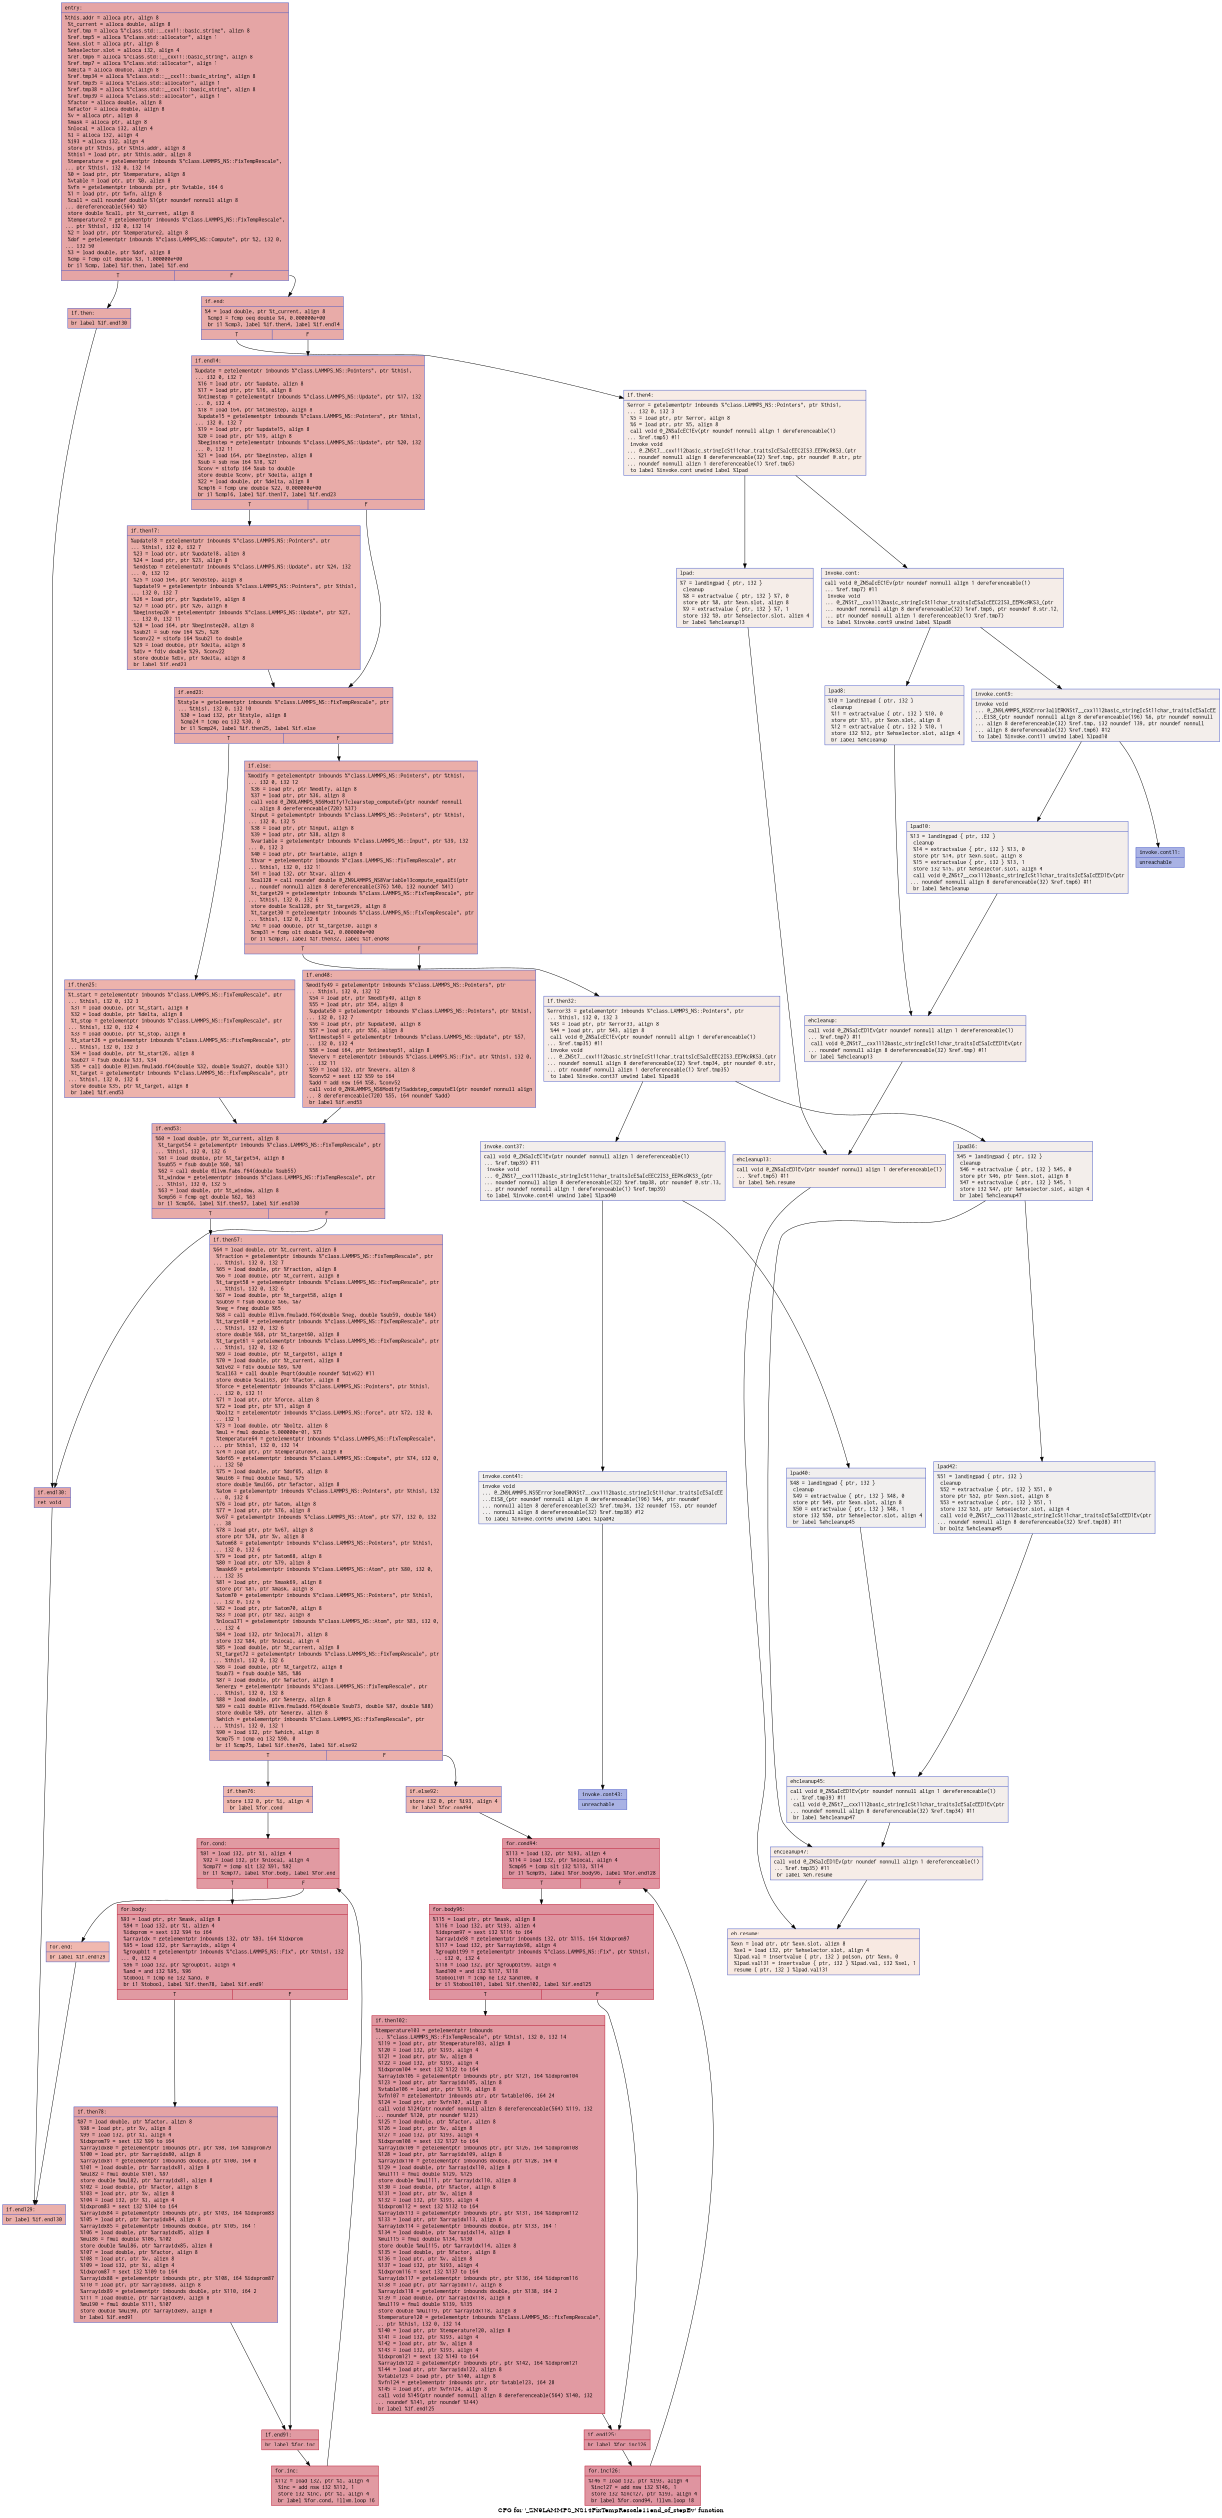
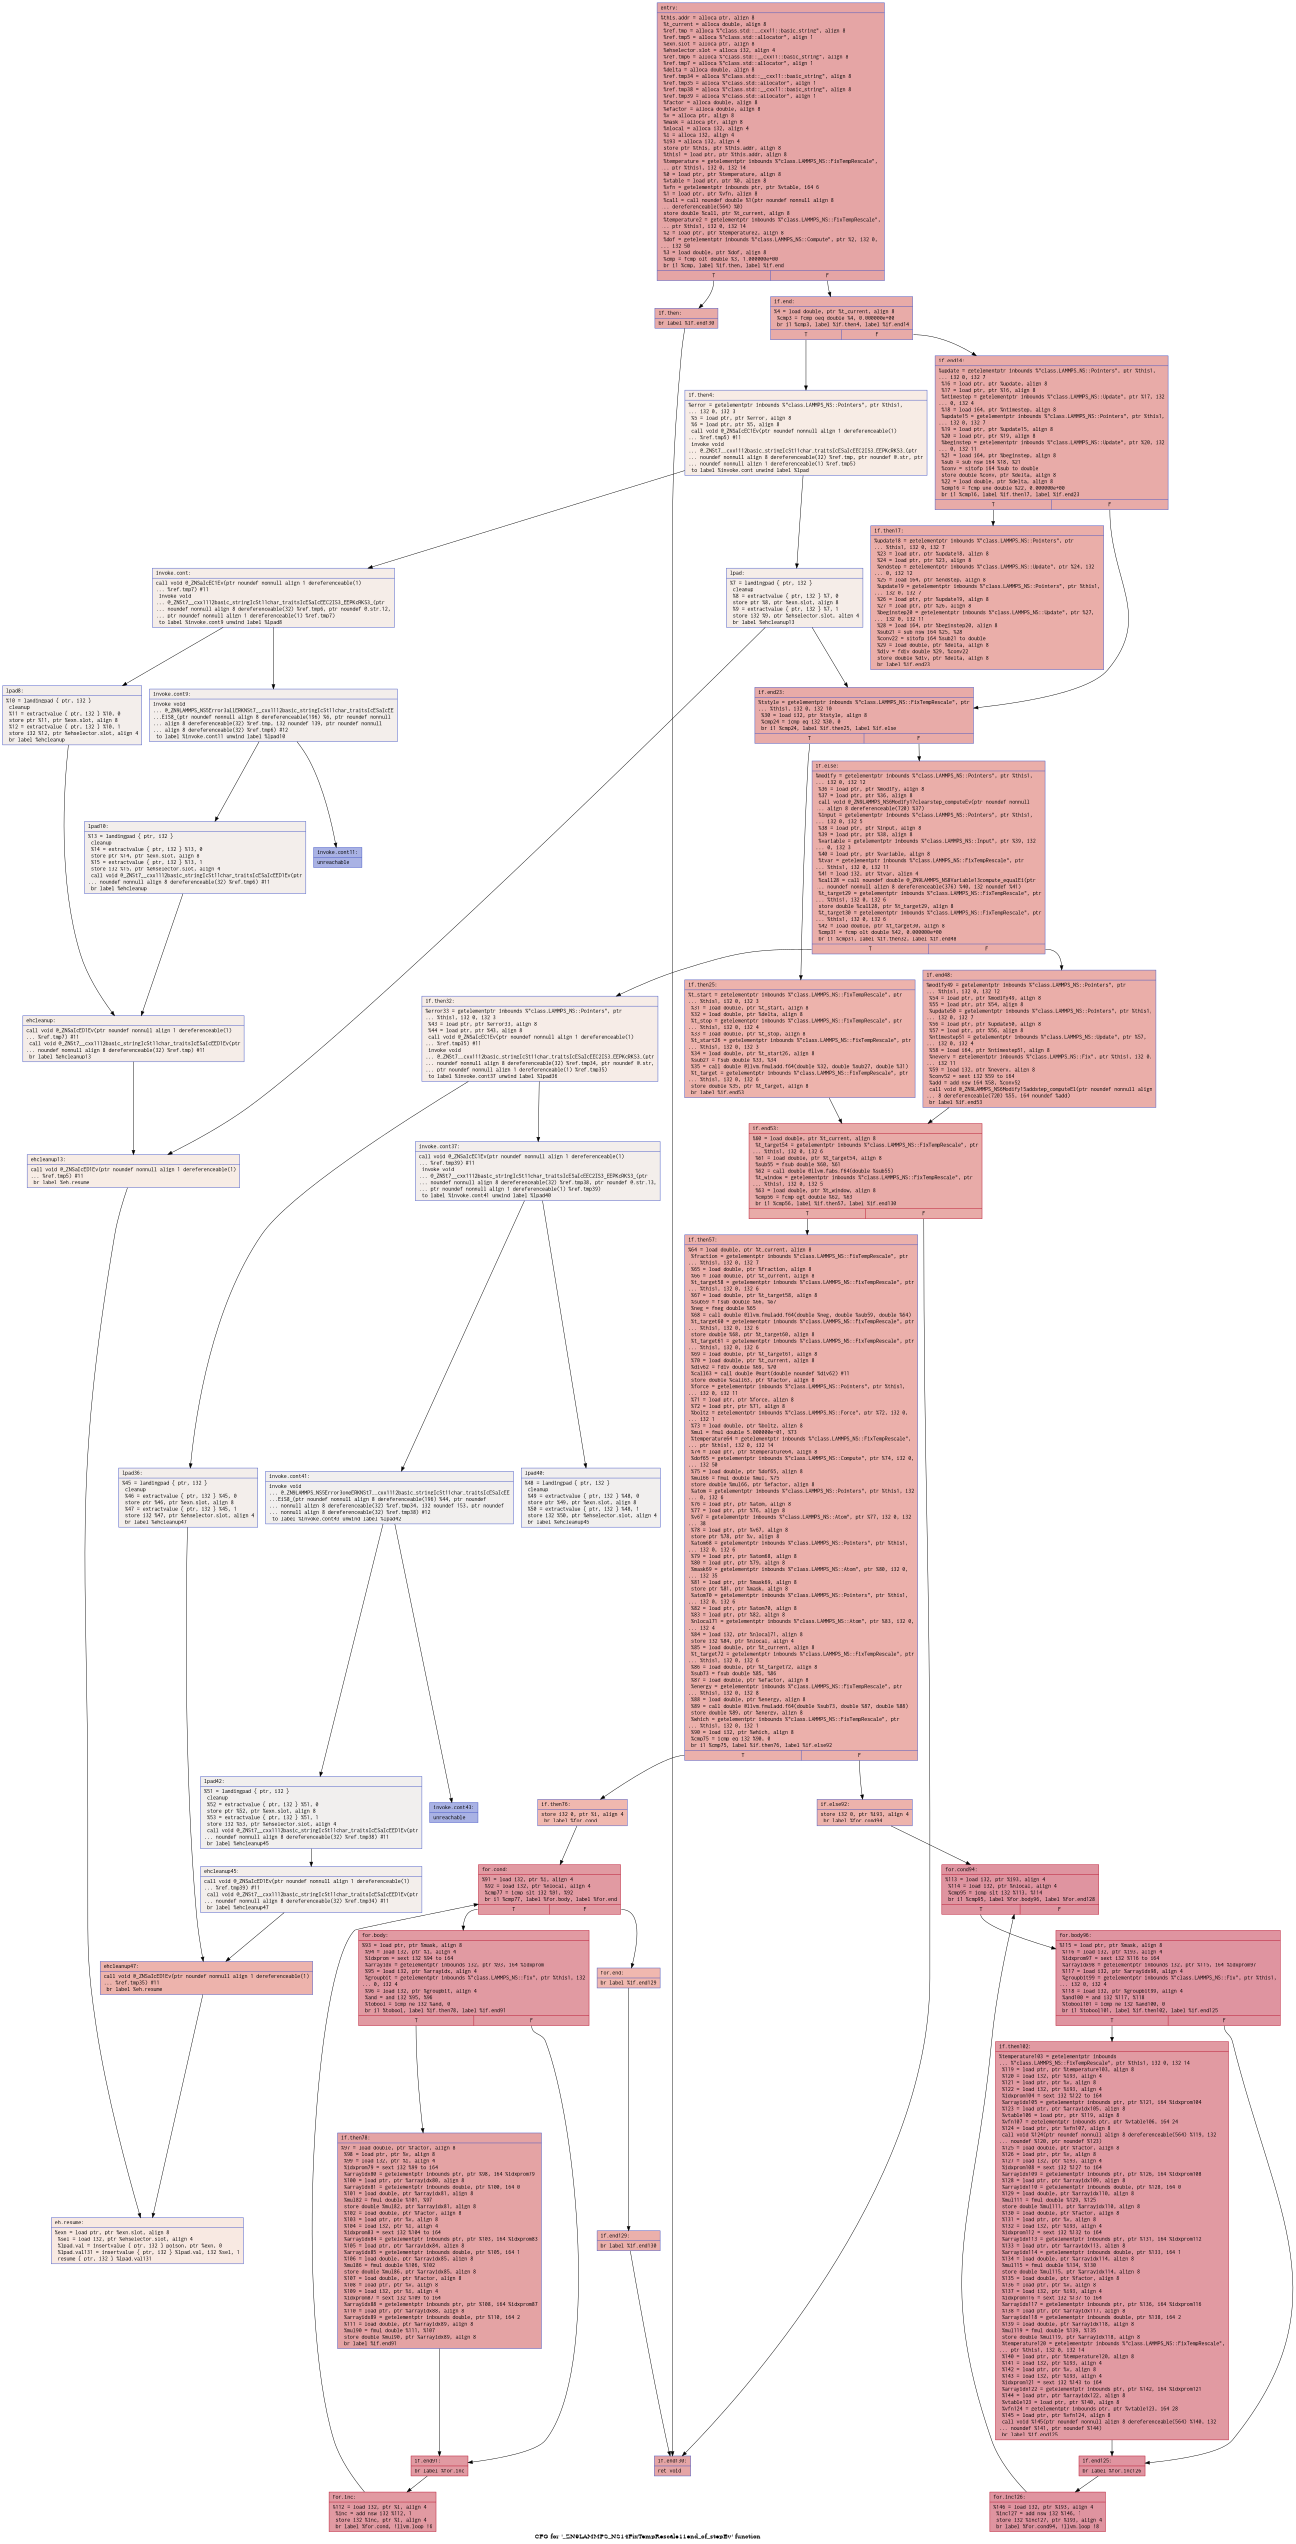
(270, 676) -> (829, 655)
(268, 1171) -> (866, 1171)
(1033, 1329) -> (352, 1648)
(970, 1528) -> (236, 1843)
(877, 1650) -> none
(43, 1854) -> (649, 2351)
(877, 1863) -> (206, 1978)
